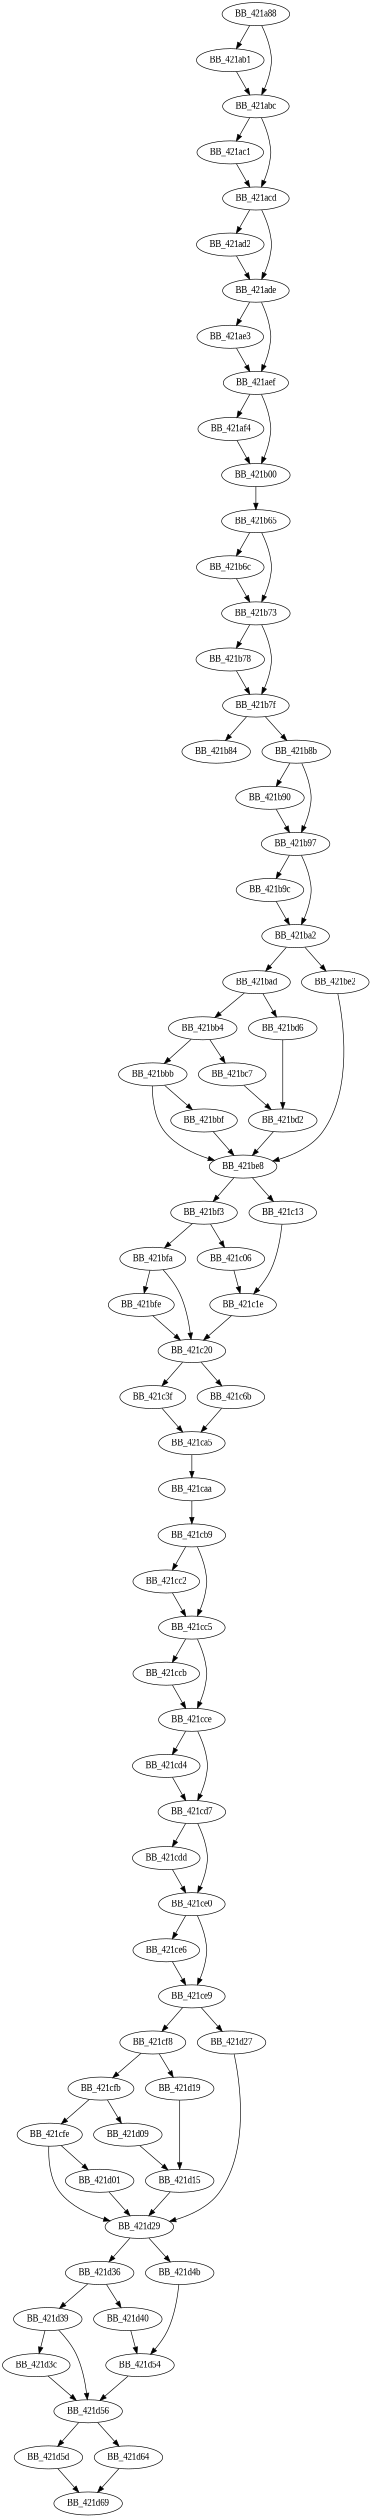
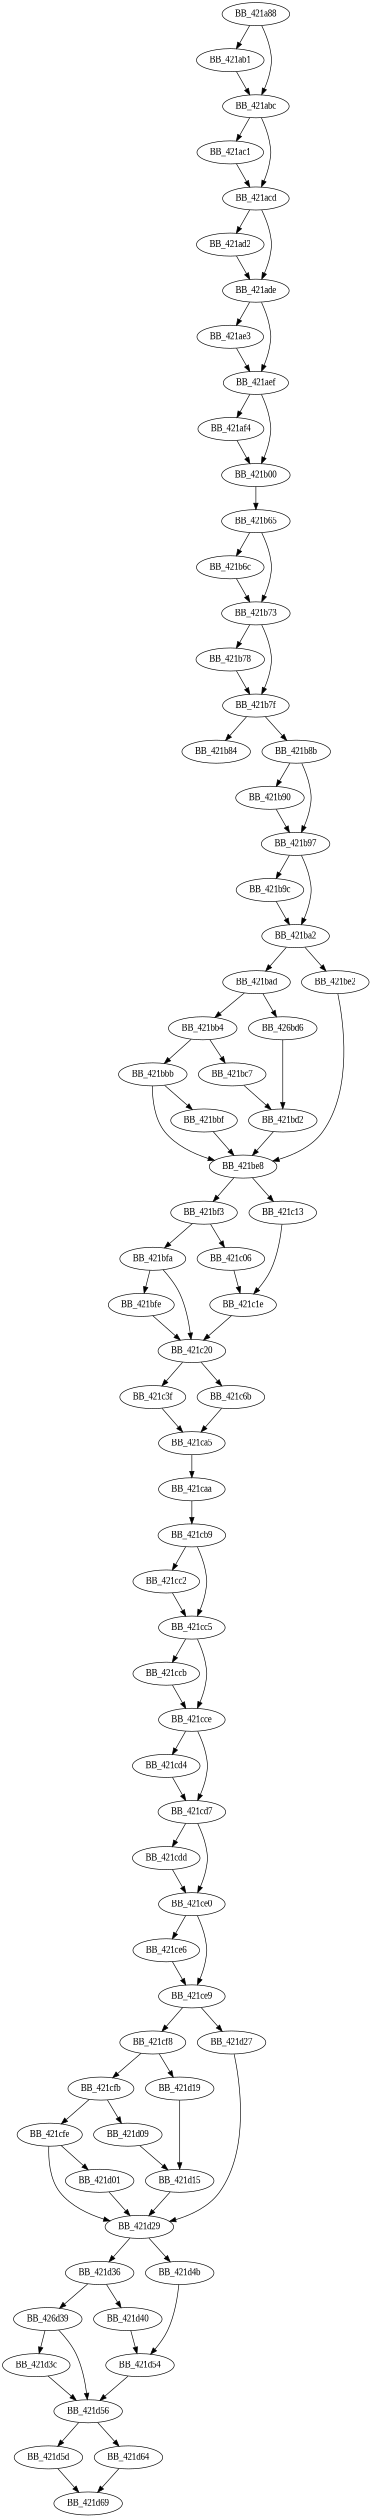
(283, 1028) -> (283, 1028)
(48, 2319) -> (48, 2319)
